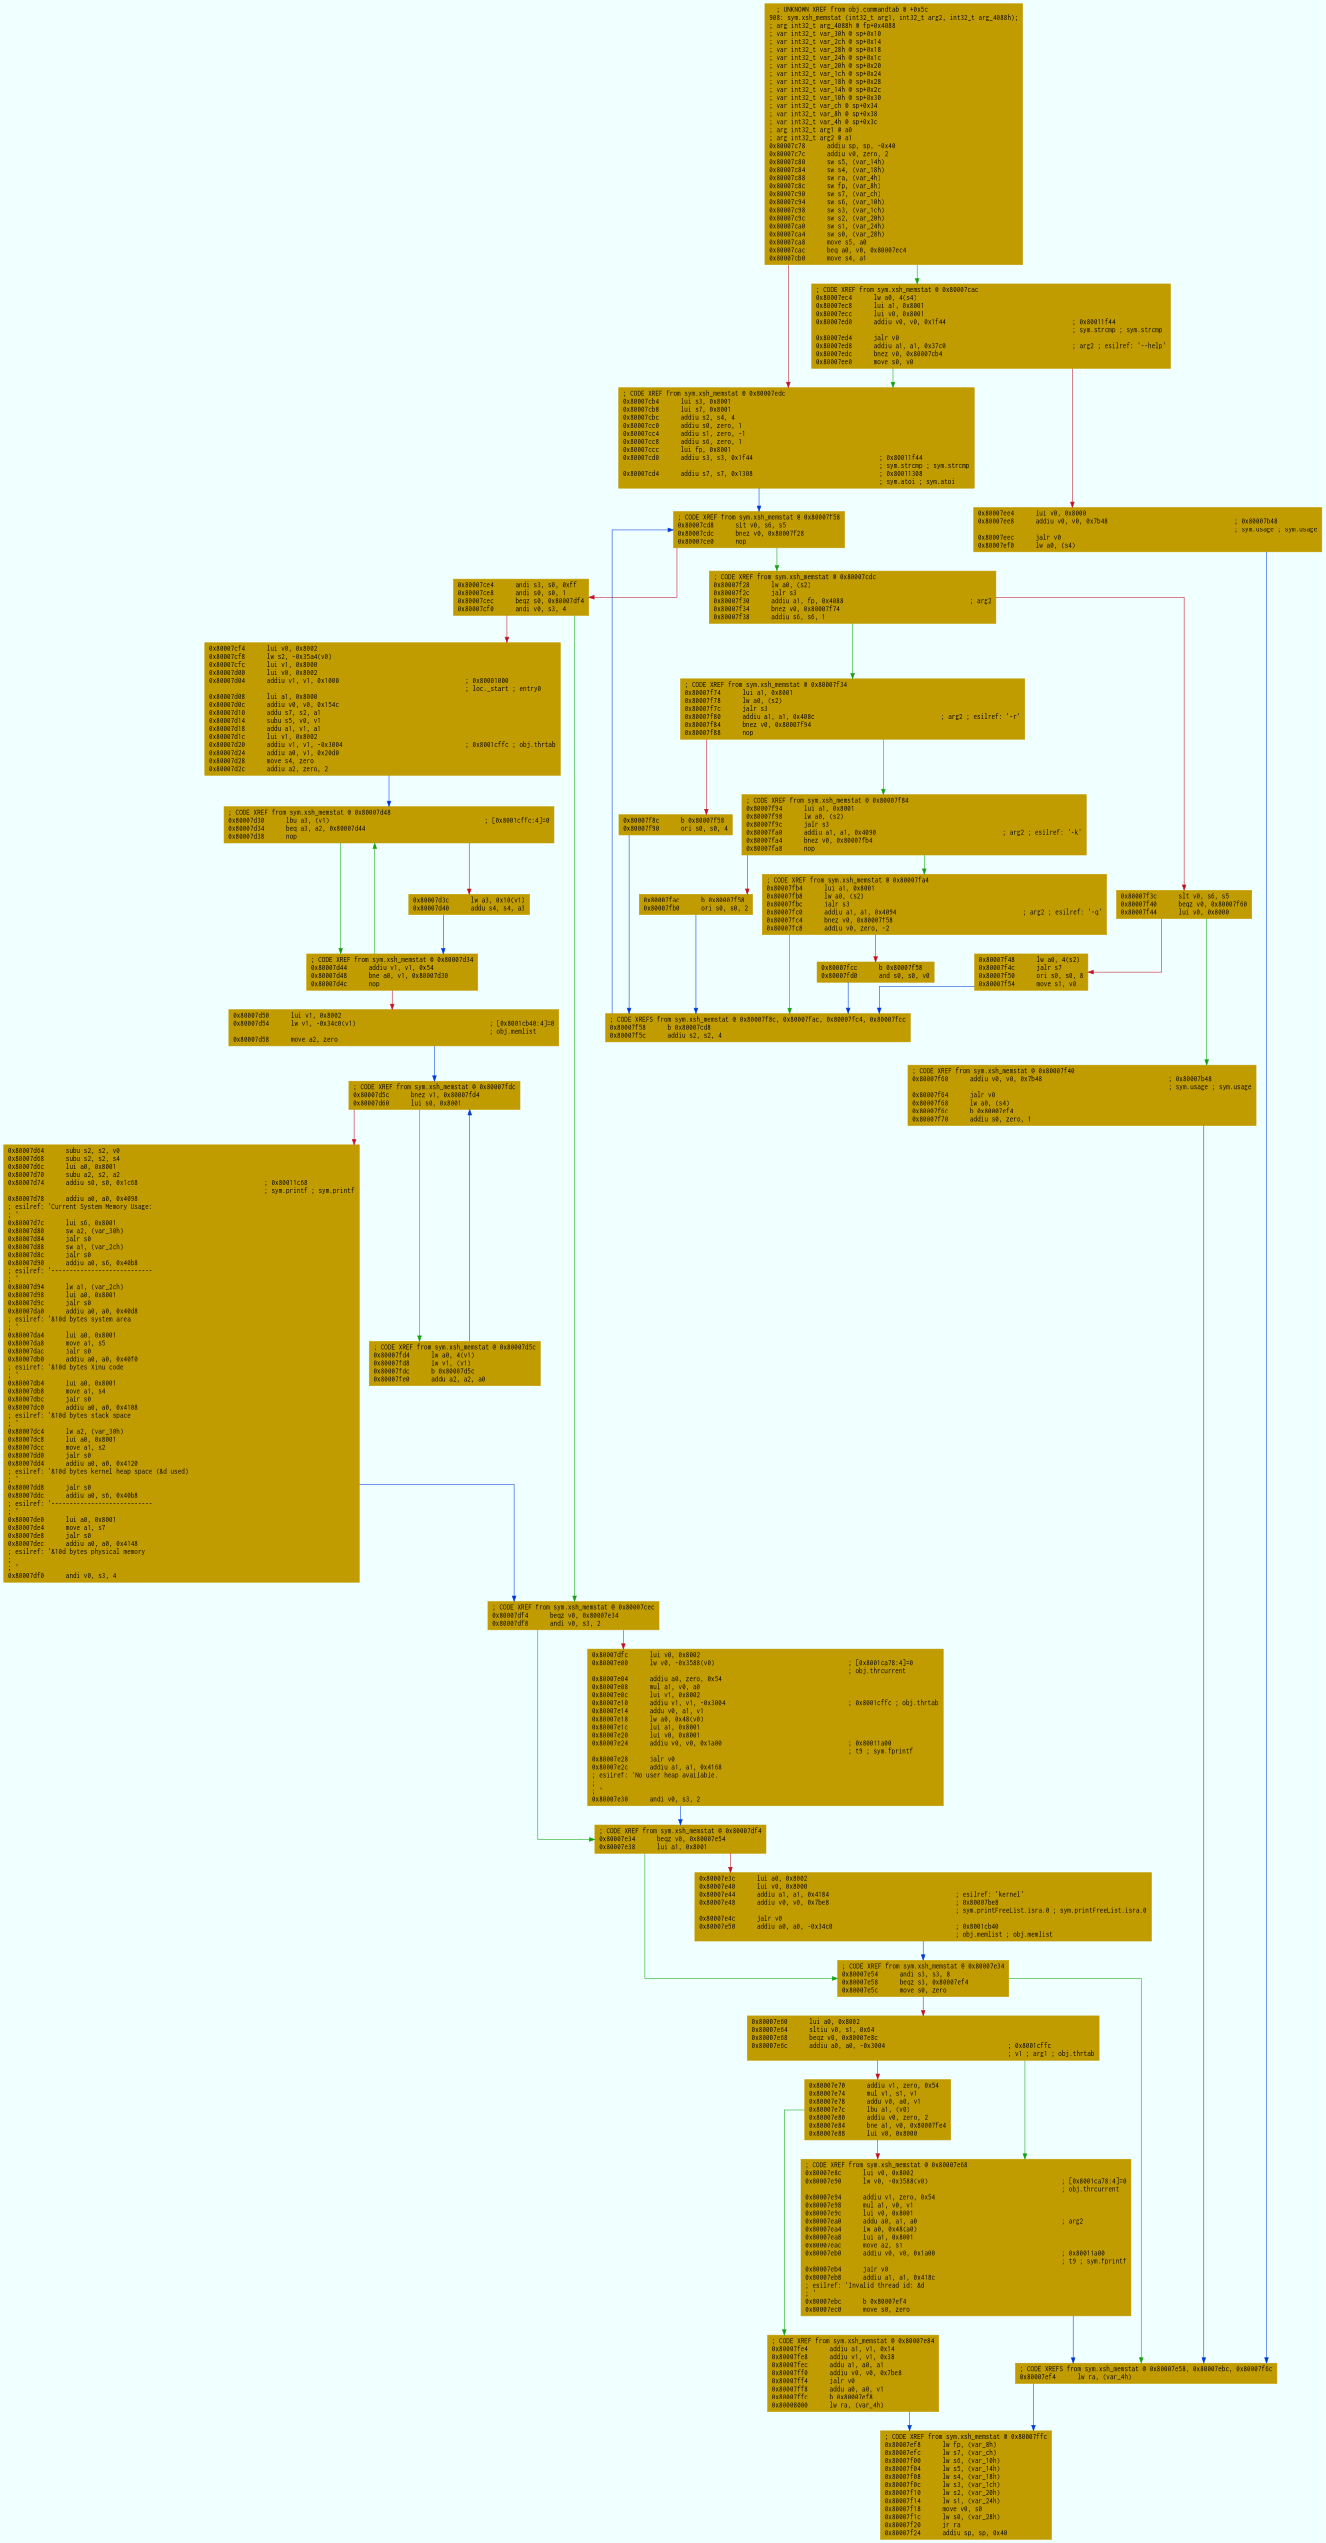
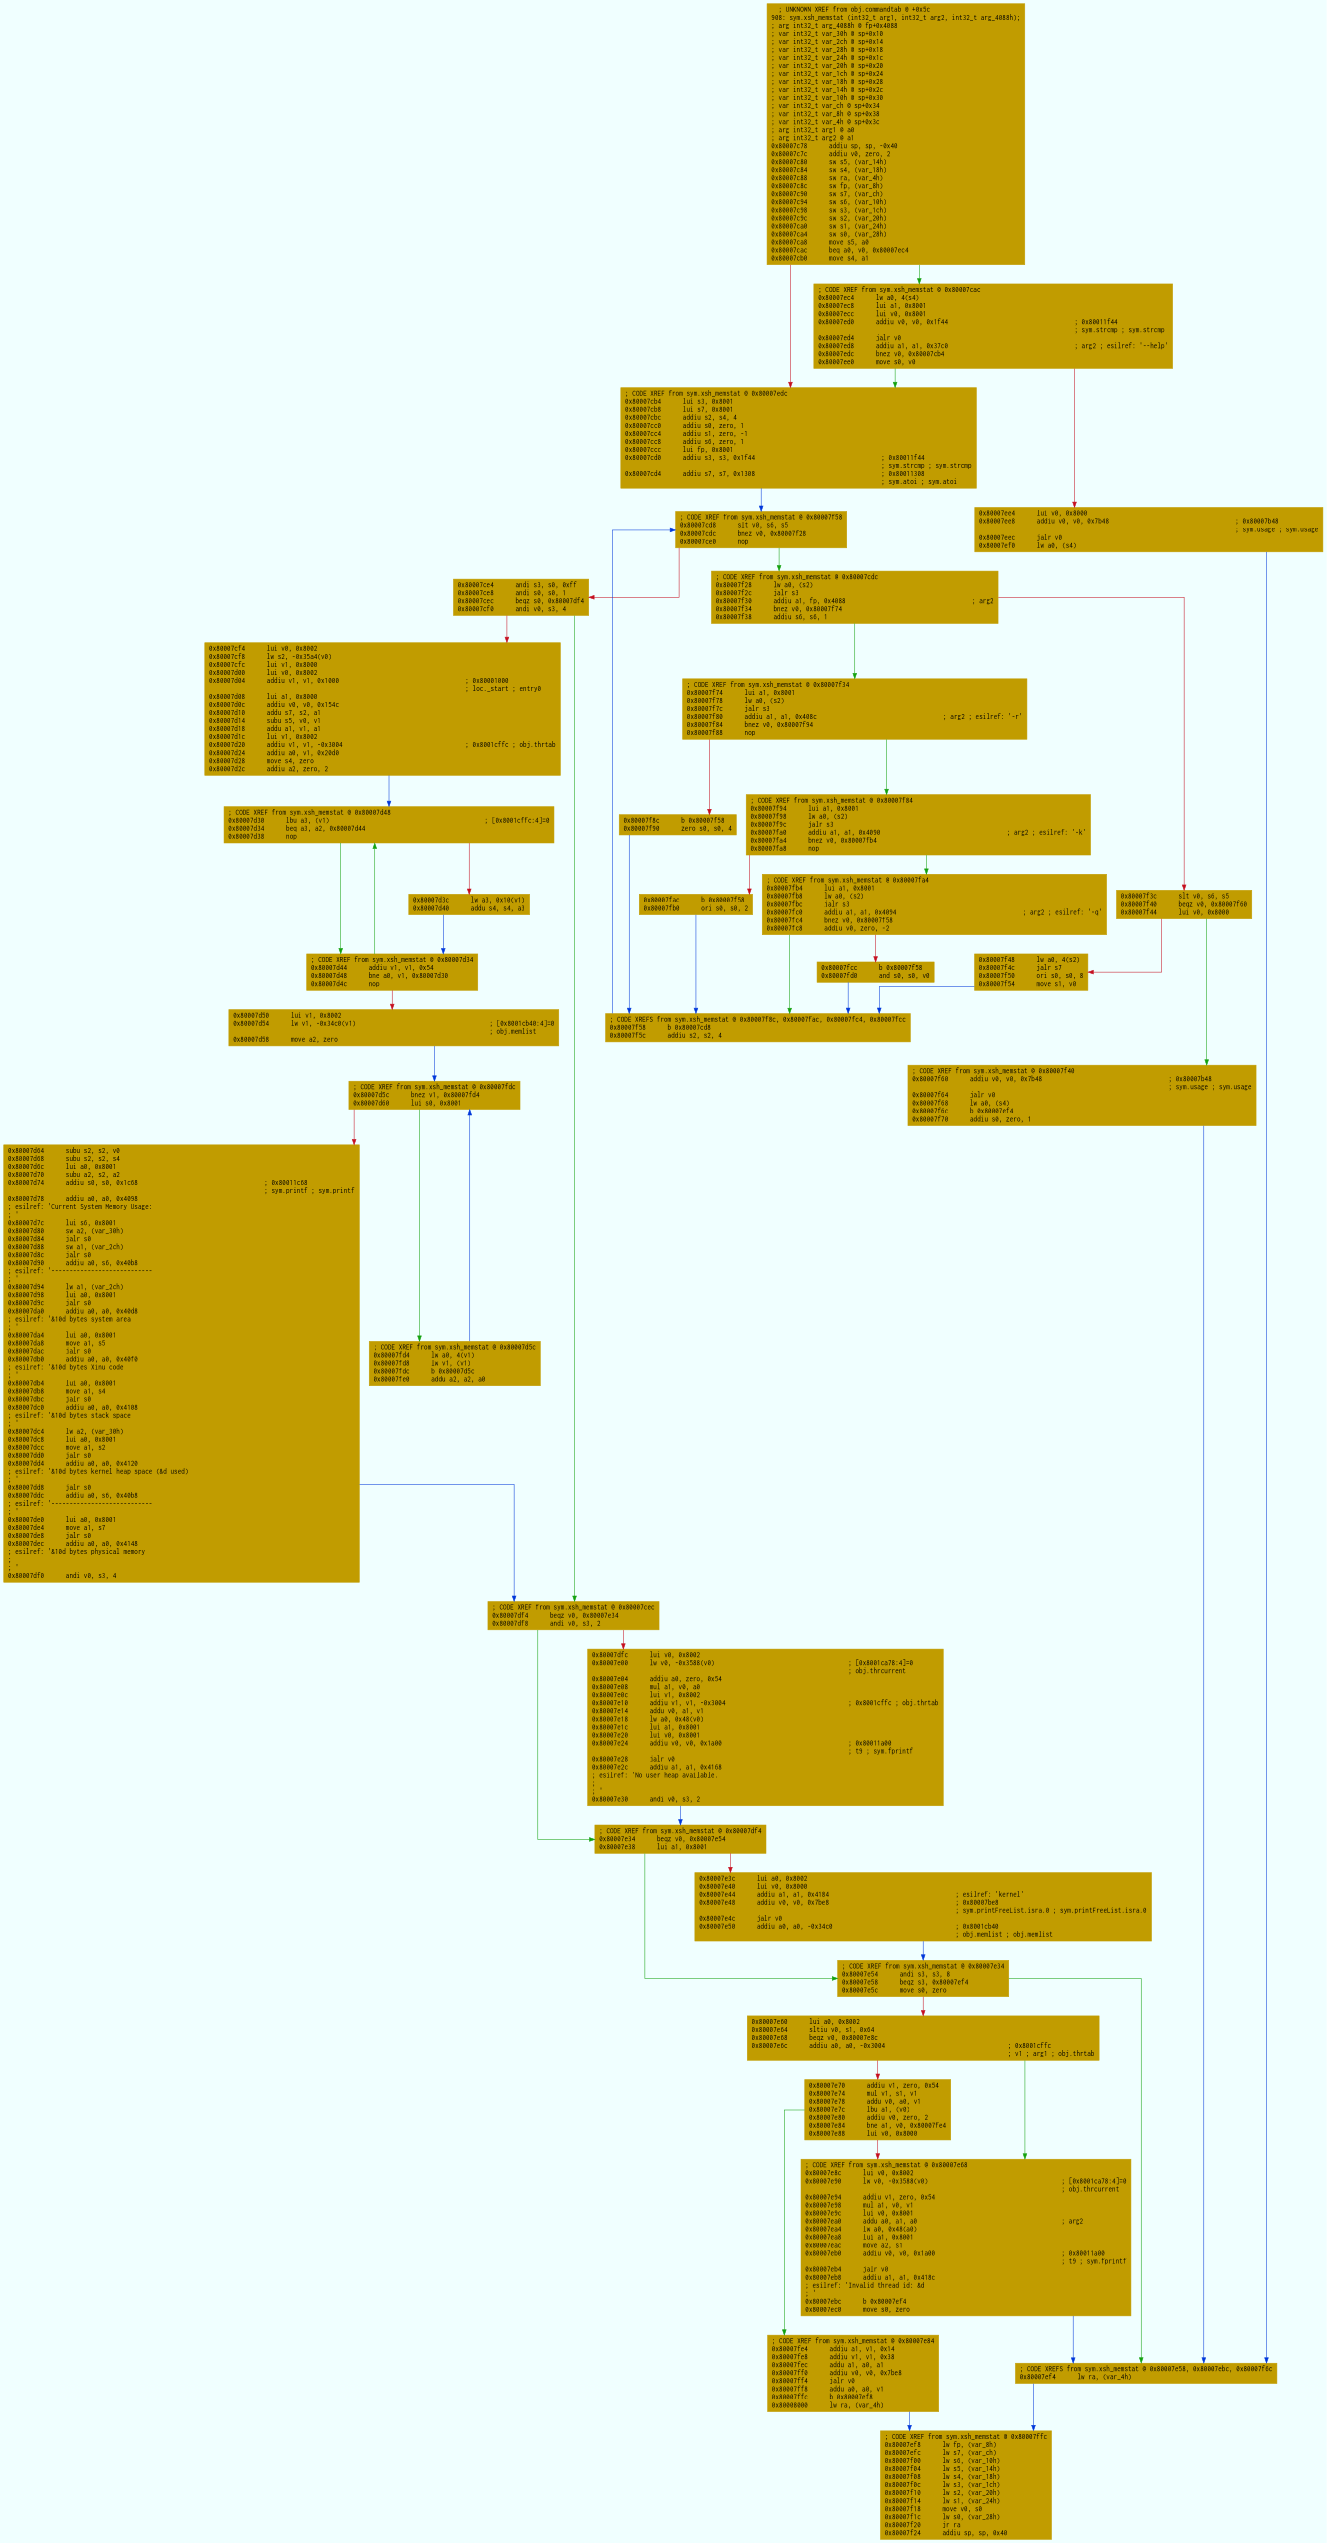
(676, 825) -> (678, 825)
